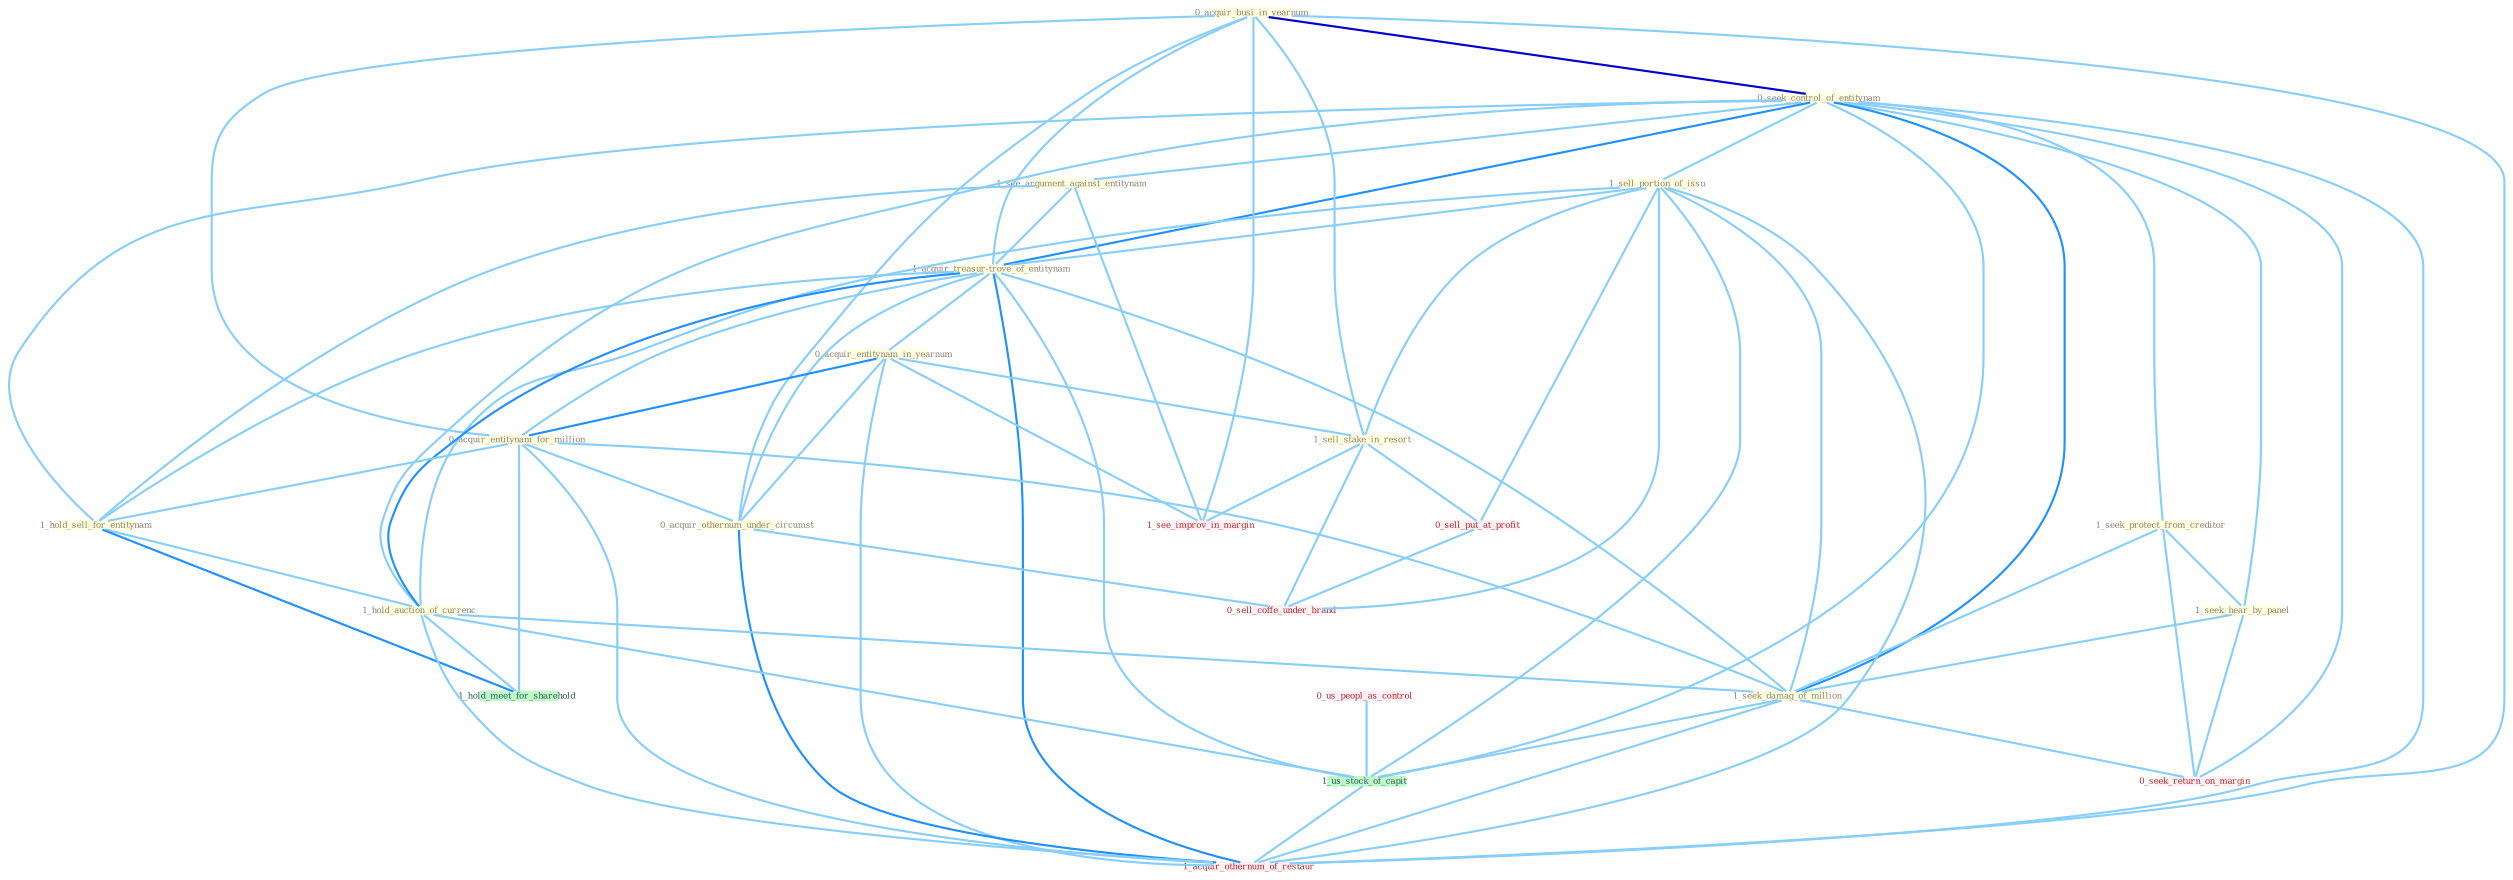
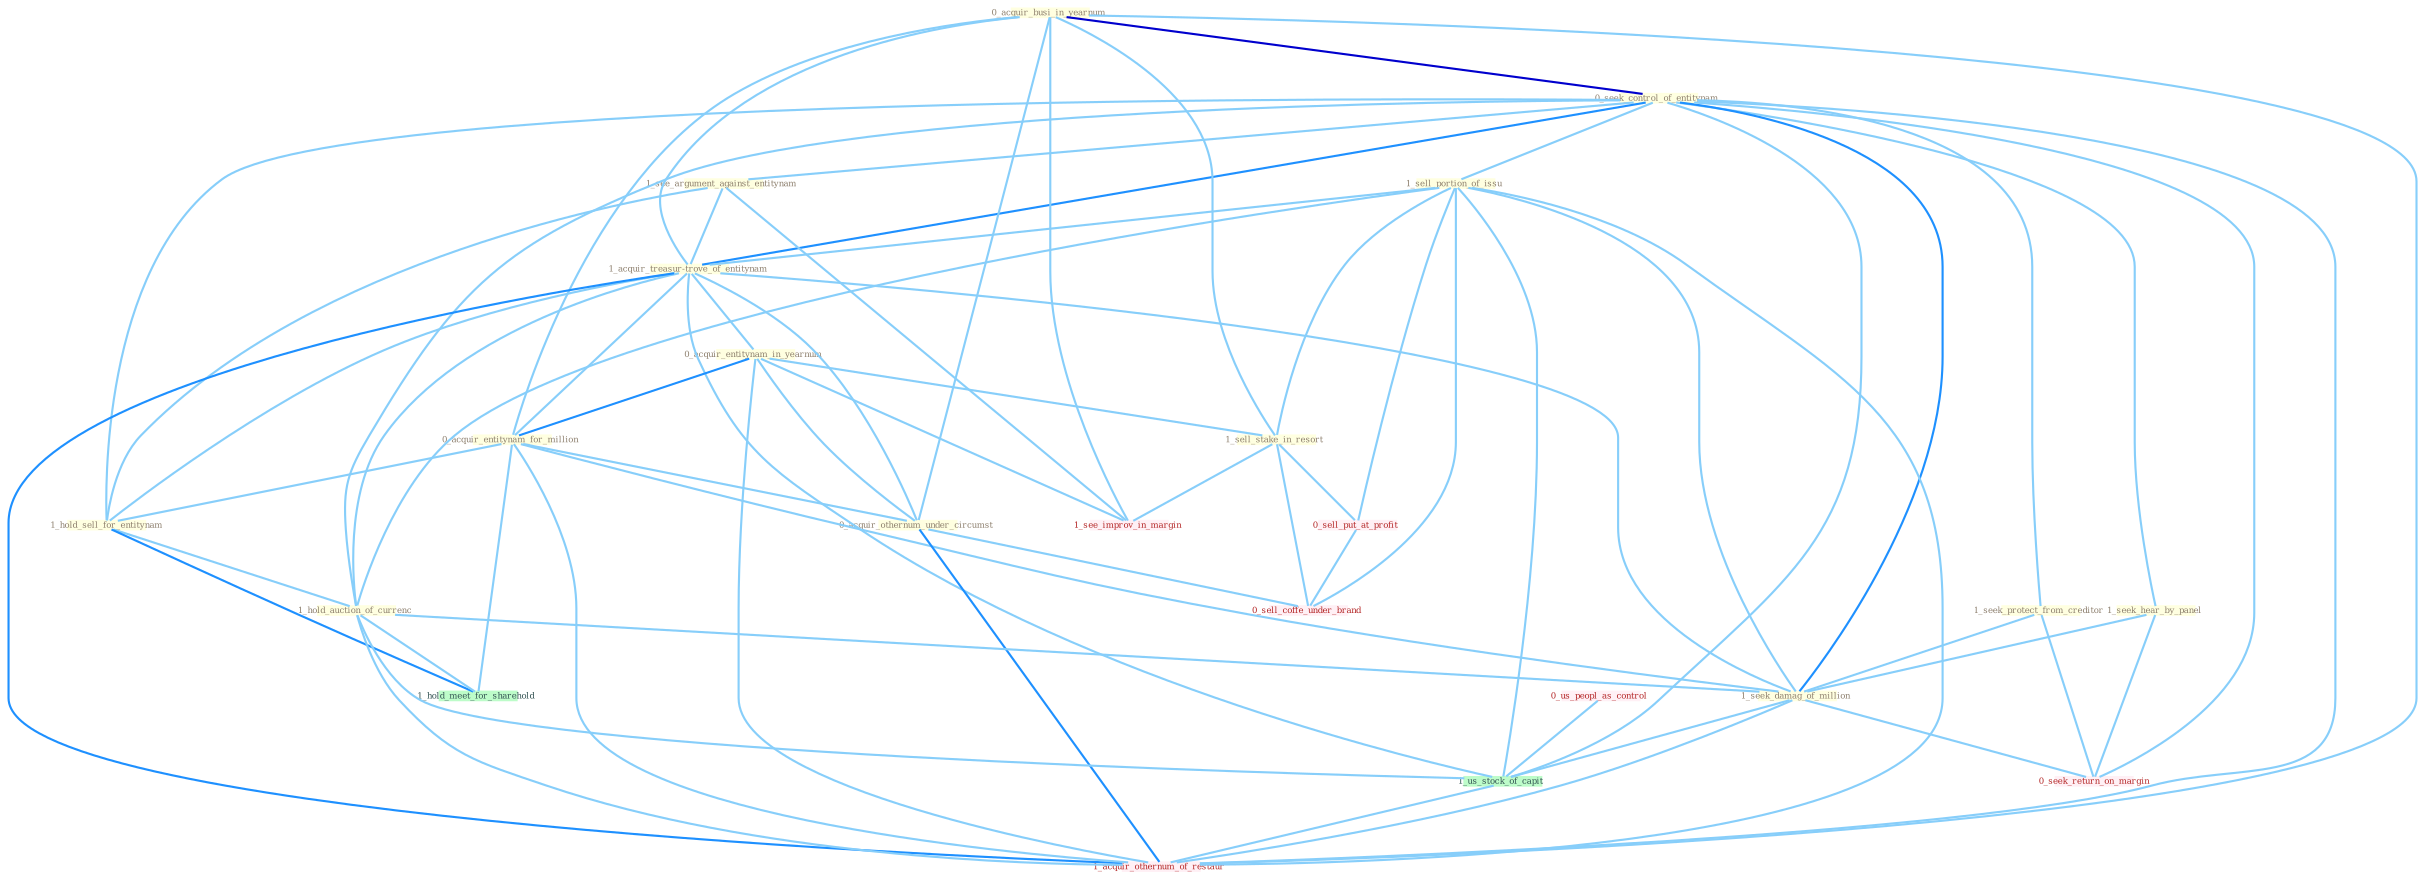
(602, 356) -> (443, 377)
(2203, 568) -> none
